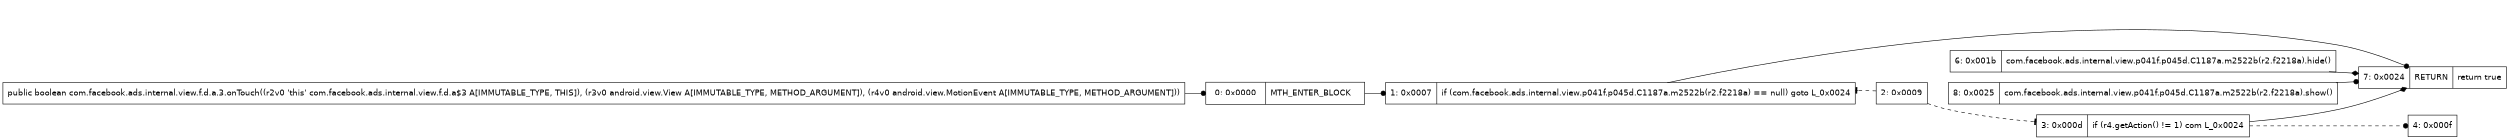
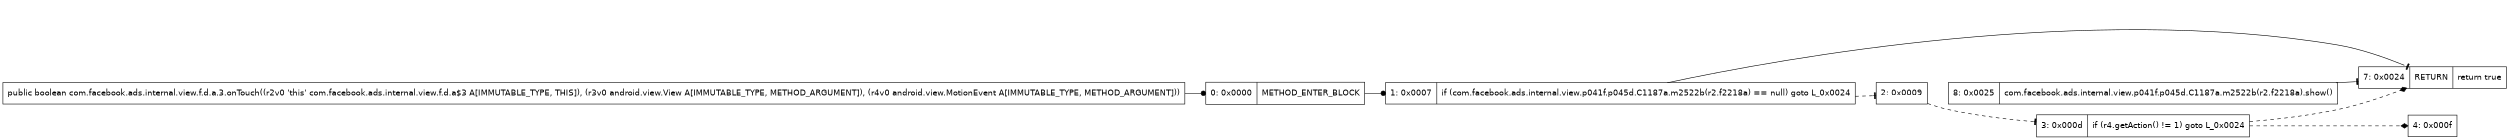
(2036, 33) -> (2036, 33)
(2143, 61) -> none
(2346, 82) -> (2346, 82)
(1867, 91) -> (1864, 96)
(1311, 93) -> (1311, 93)
(2326, 112) -> (2326, 112)
(2168, 126) -> (2169, 126)
(2326, 126) -> (2326, 126)
